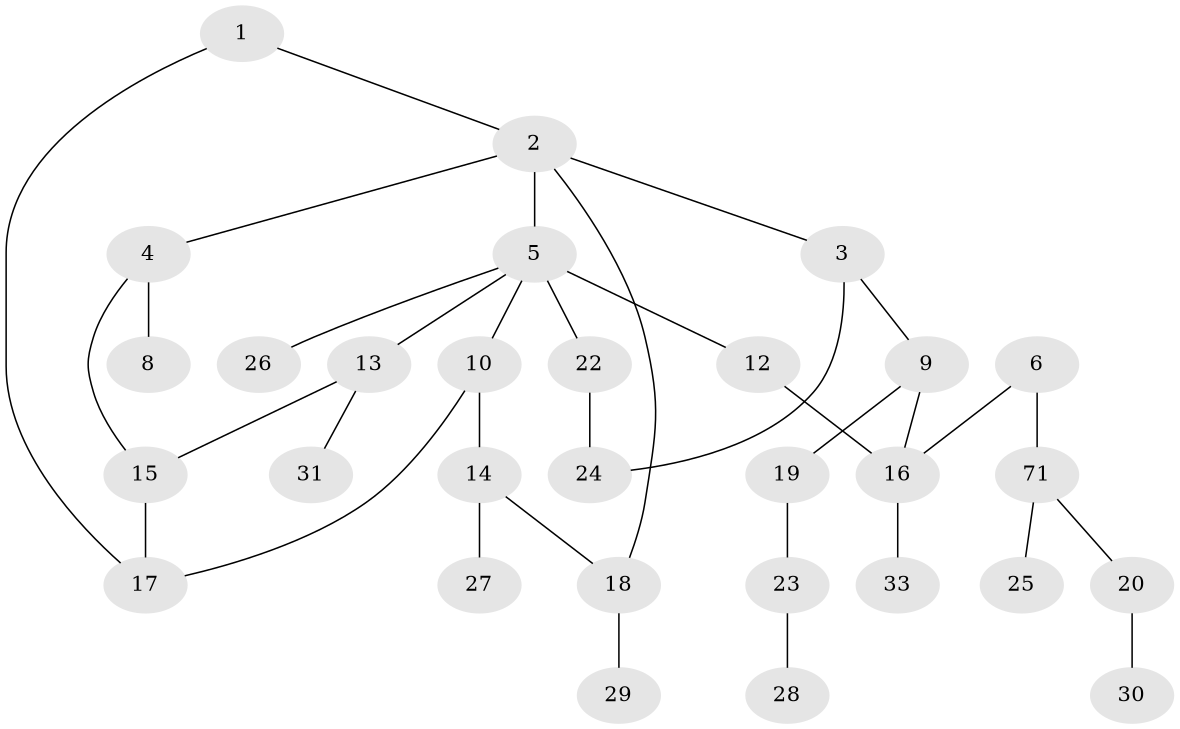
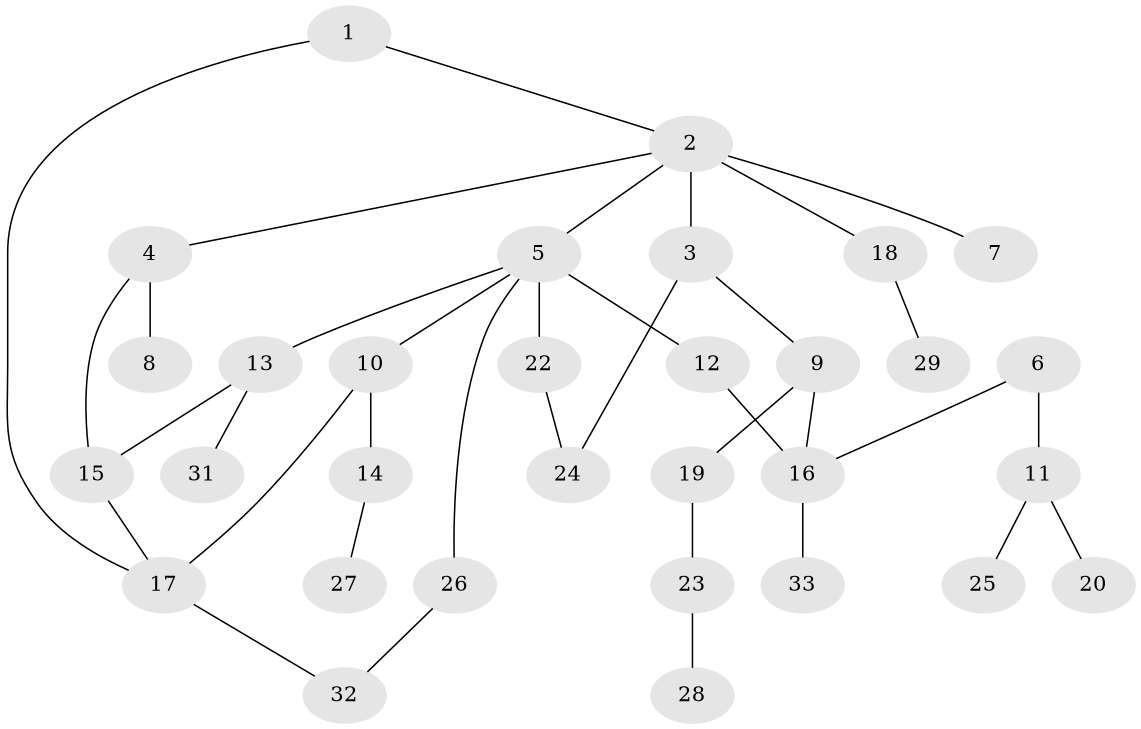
none -> (996, 254)
(1037, 475) -> (1039, 475)
(549, 530) -> none
none -> (345, 696)
(1132, 696) -> none
